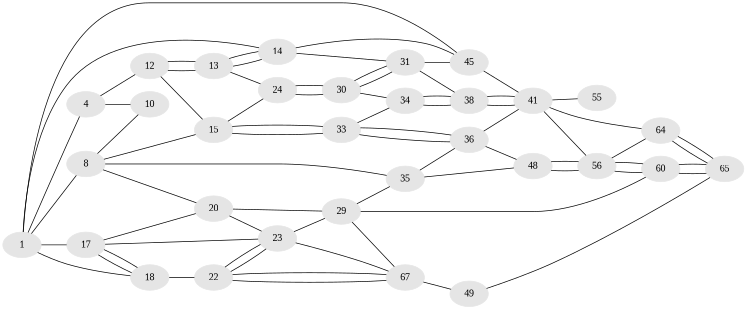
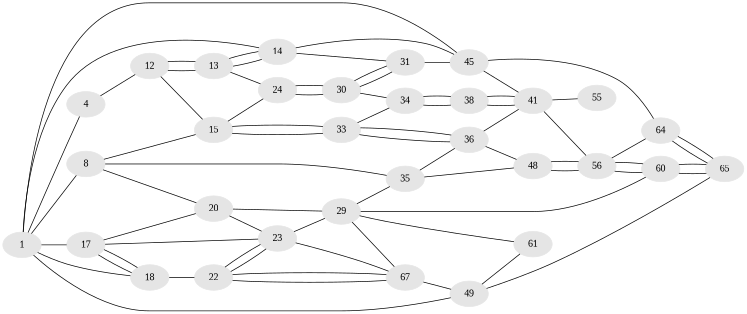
(437, 82) -> none
(150, 104) -> none
(595, 121) -> (581, 66)
none -> (533, 244)
none -> (235, 311)
